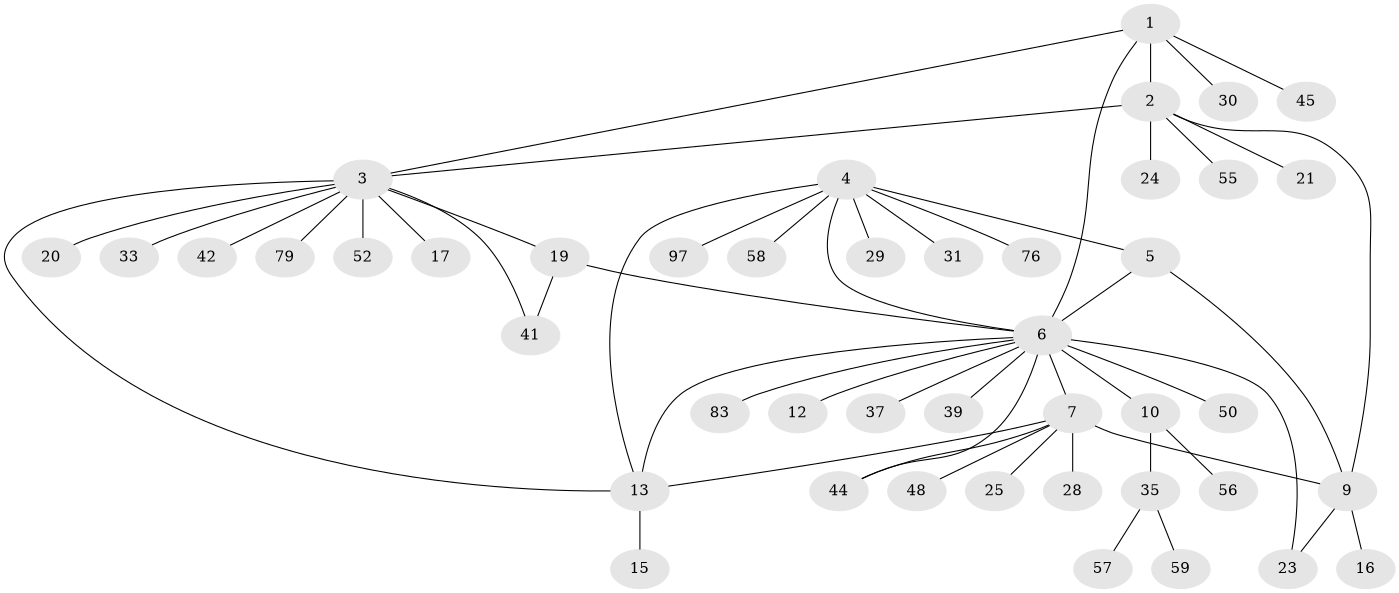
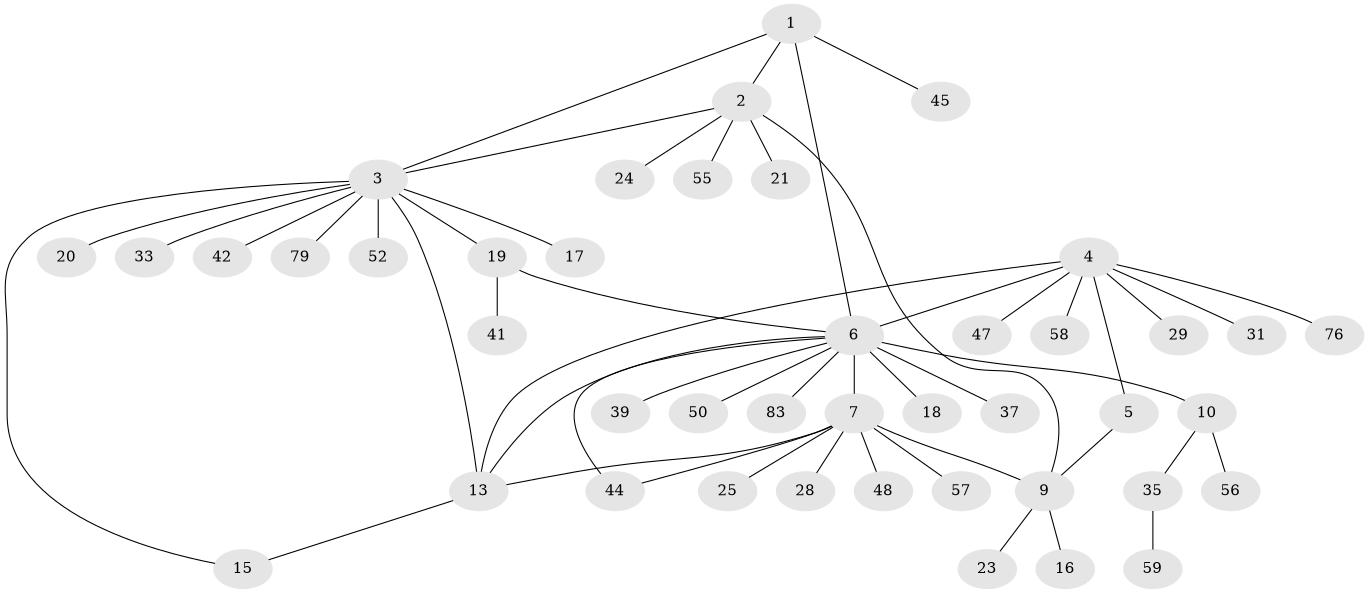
(1228, 102) -> none
(475, 234) -> (5, 296)
(679, 258) -> (982, 335)
(1097, 296) -> none
(1250, 381) -> none
(798, 413) -> (932, 413)
(1127, 530) -> (908, 452)
